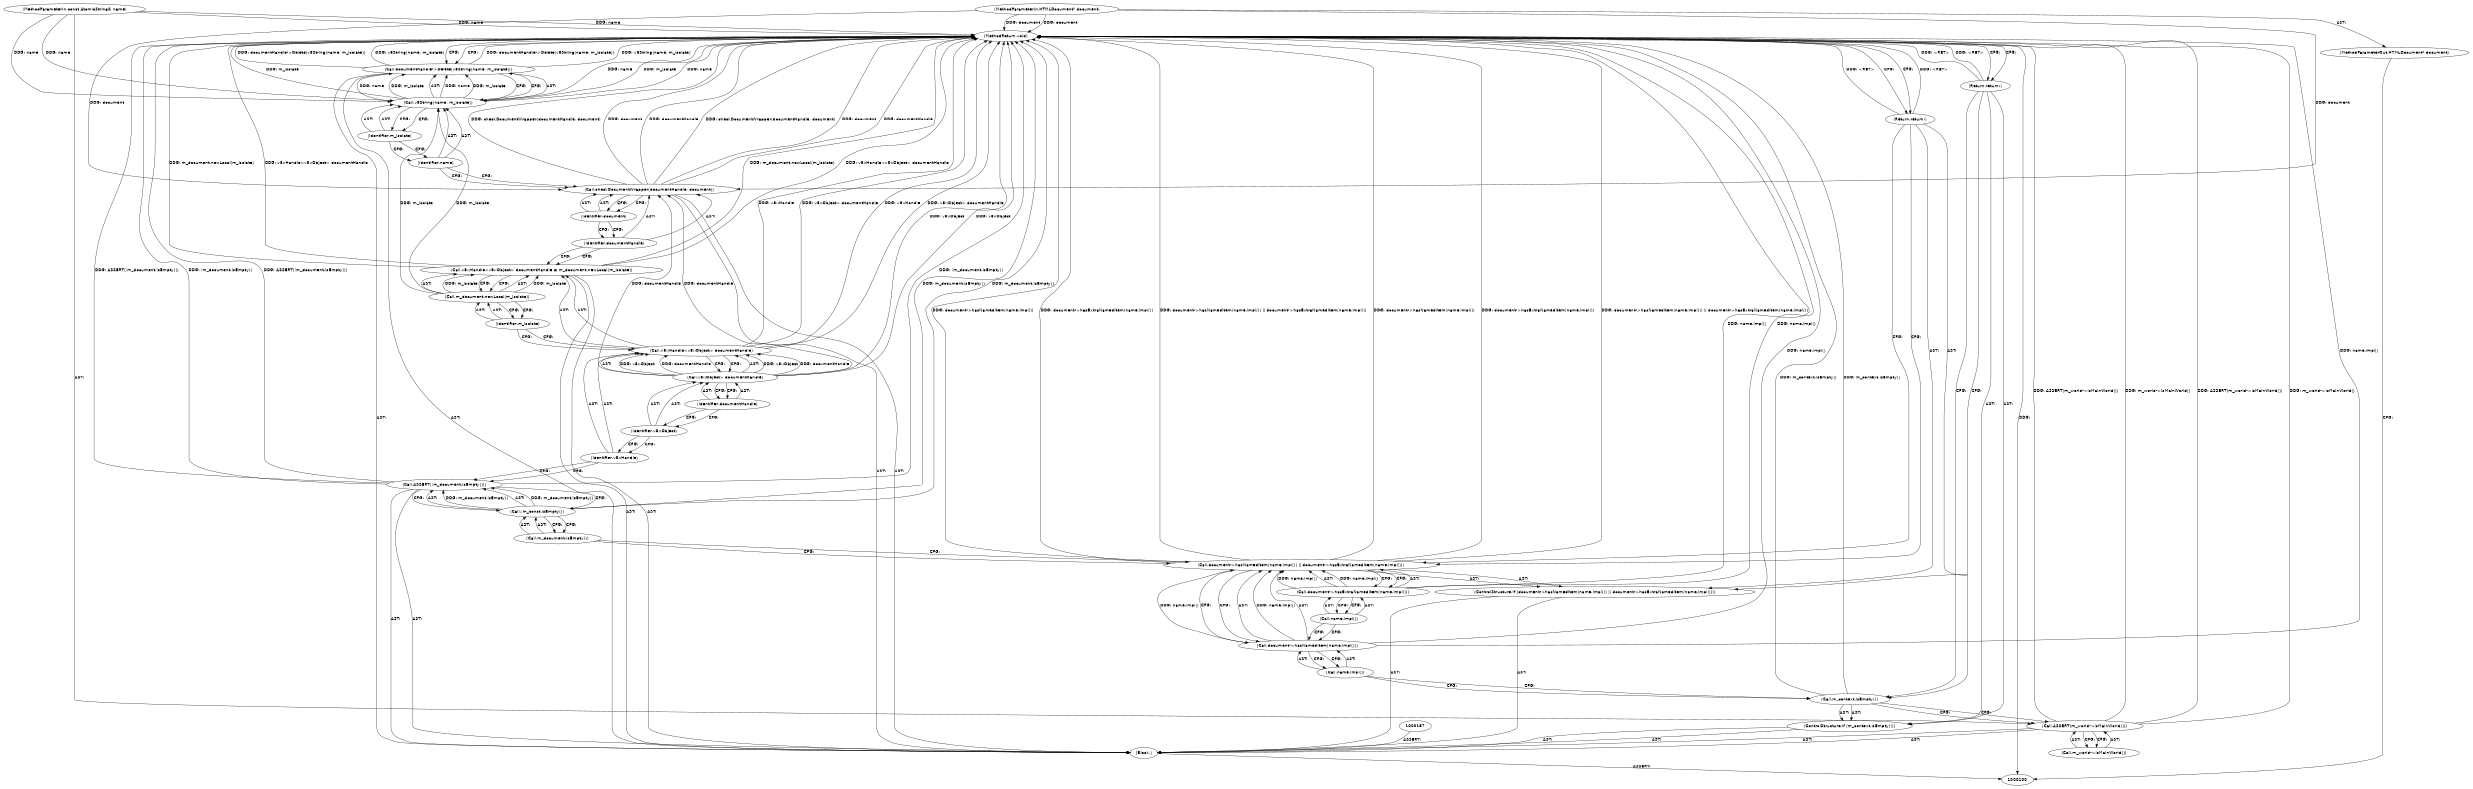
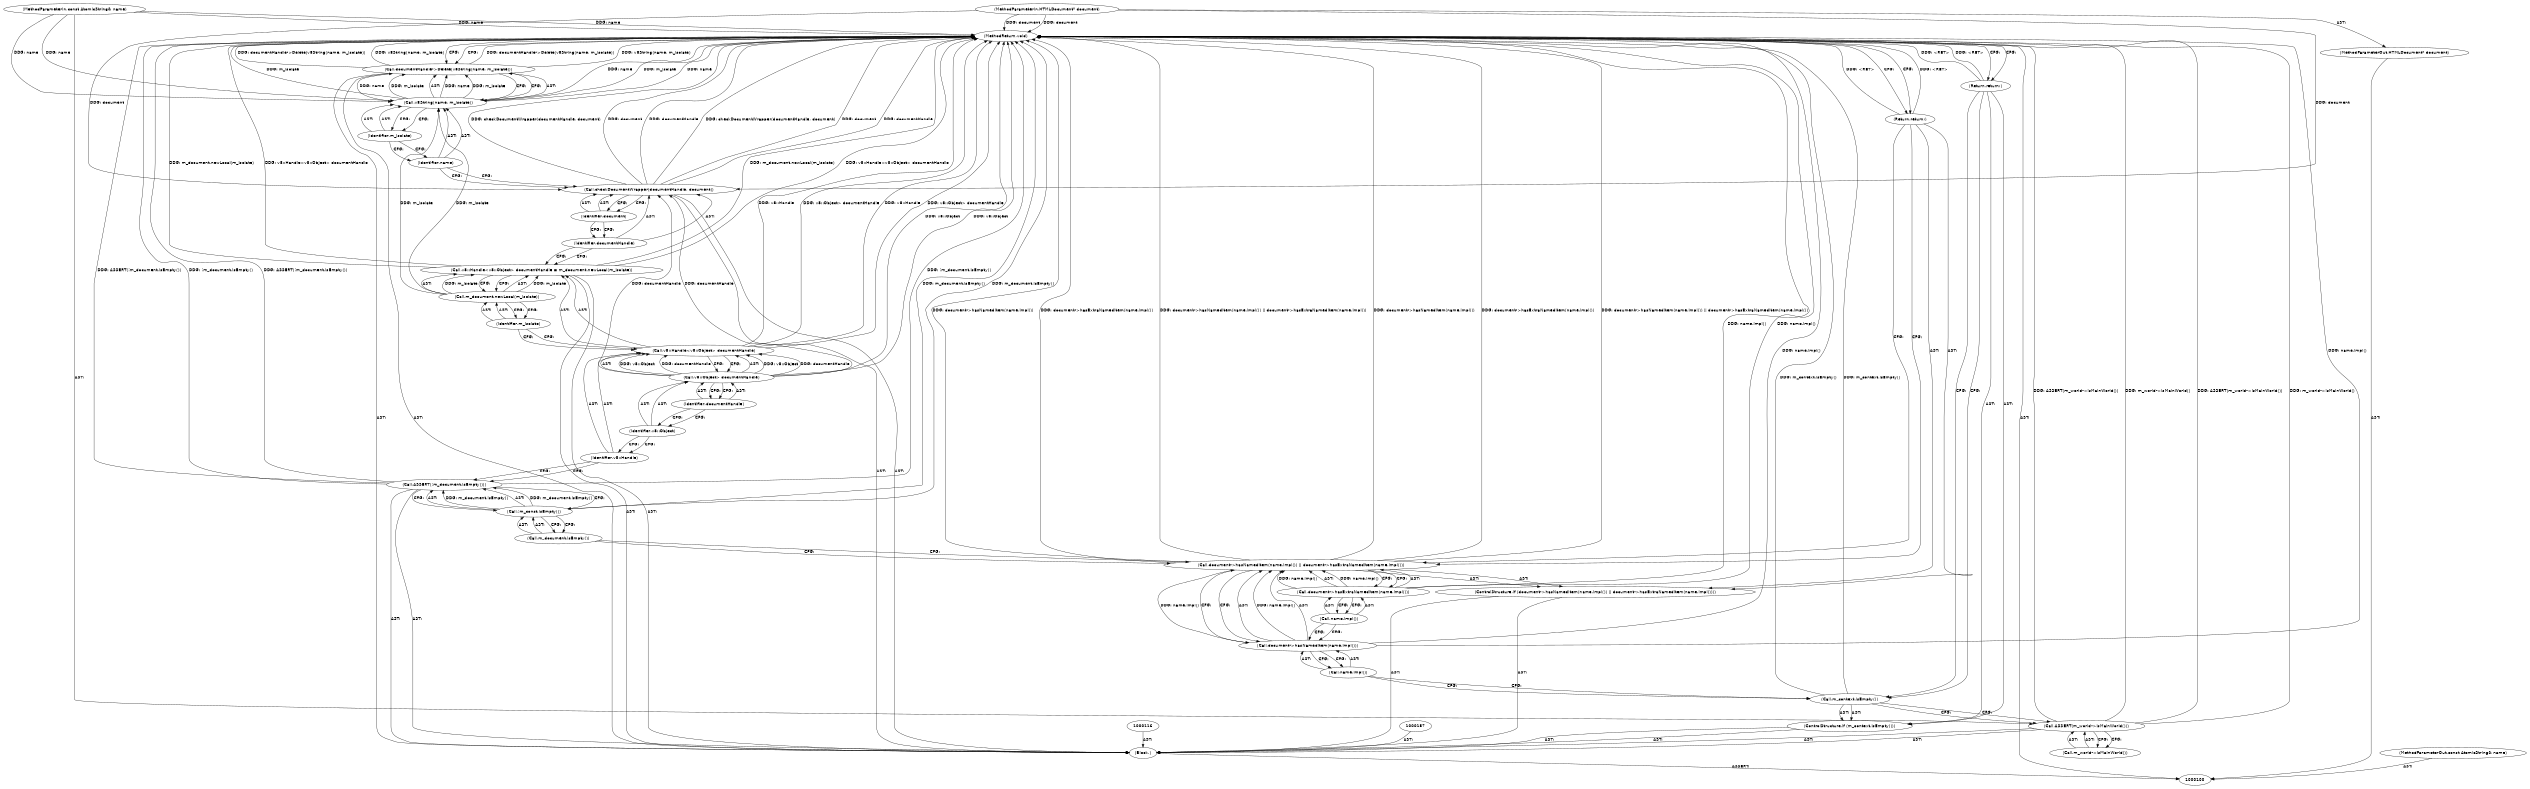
(2025, 418) -> (2026, 418)
(2389, 418) -> (2377, 418)
none -> (1143, 726)
(1413, 740) -> (1409, 740)
none -> (2453, 753)
